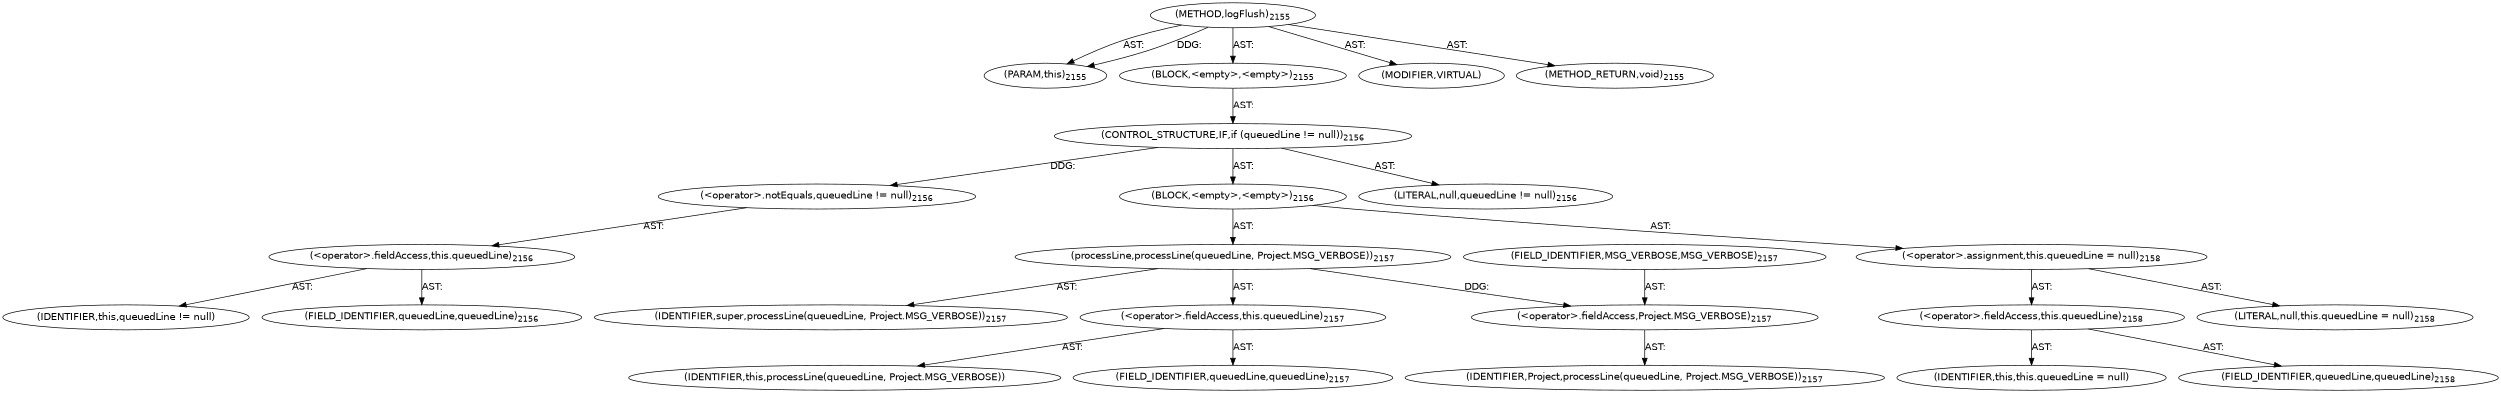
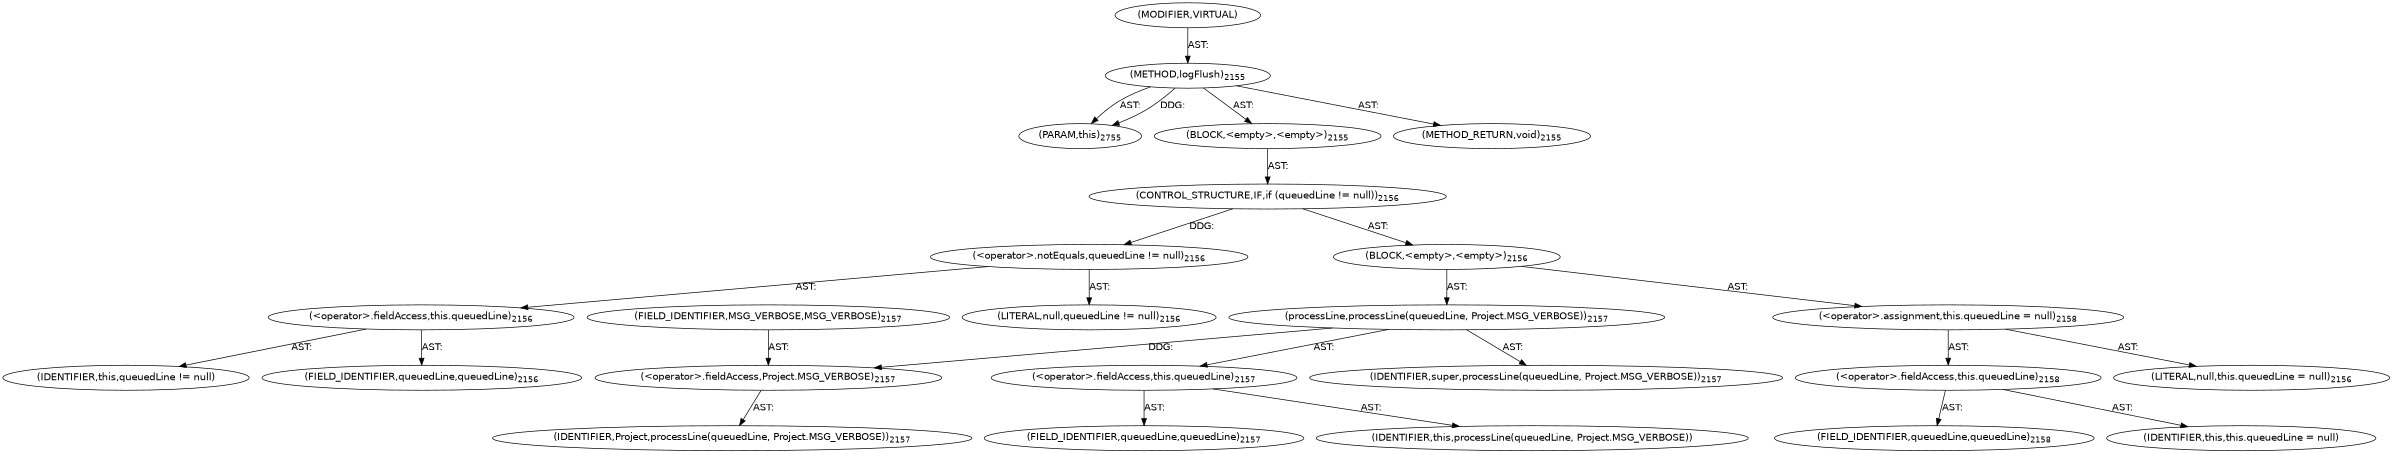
(1329, 45) -> (1188, 42)
(1076, 75) -> (1111, 135)
(1357, 166) -> (1089, 284)
(2425, 316) -> (2342, 377)
